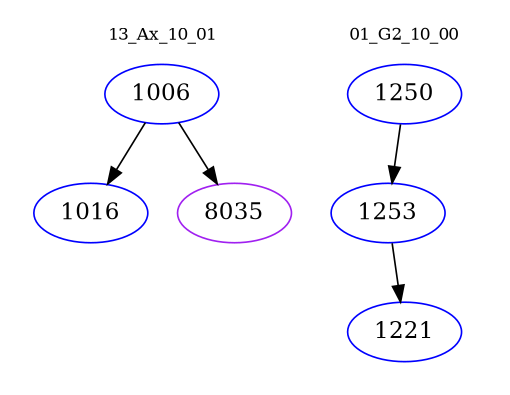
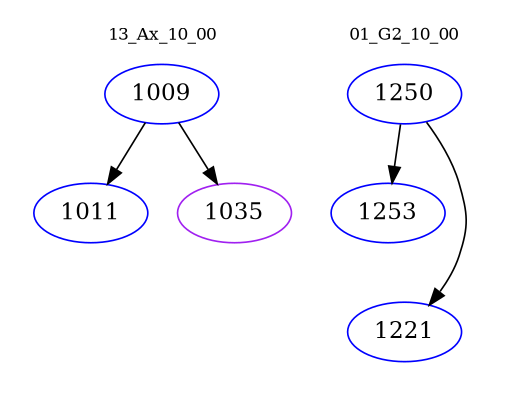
(163, 36) -> (163, 36)
(162, 94) -> (162, 94)
(91, 213) -> (91, 213)
(234, 213) -> (234, 213)
(395, 264) -> (465, 205)
